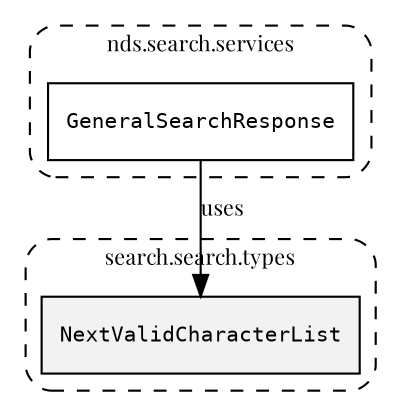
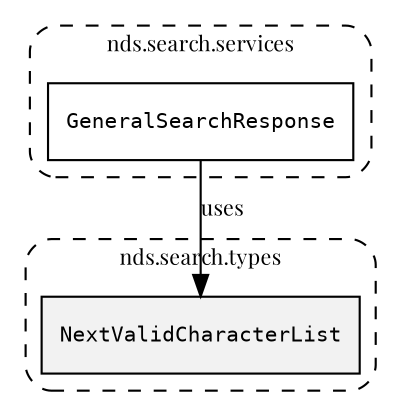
(201, 259) -> (201, 259)
